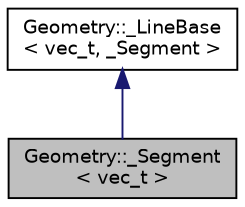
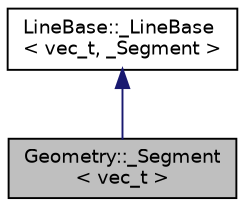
(122, 39) -> (122, 39)
